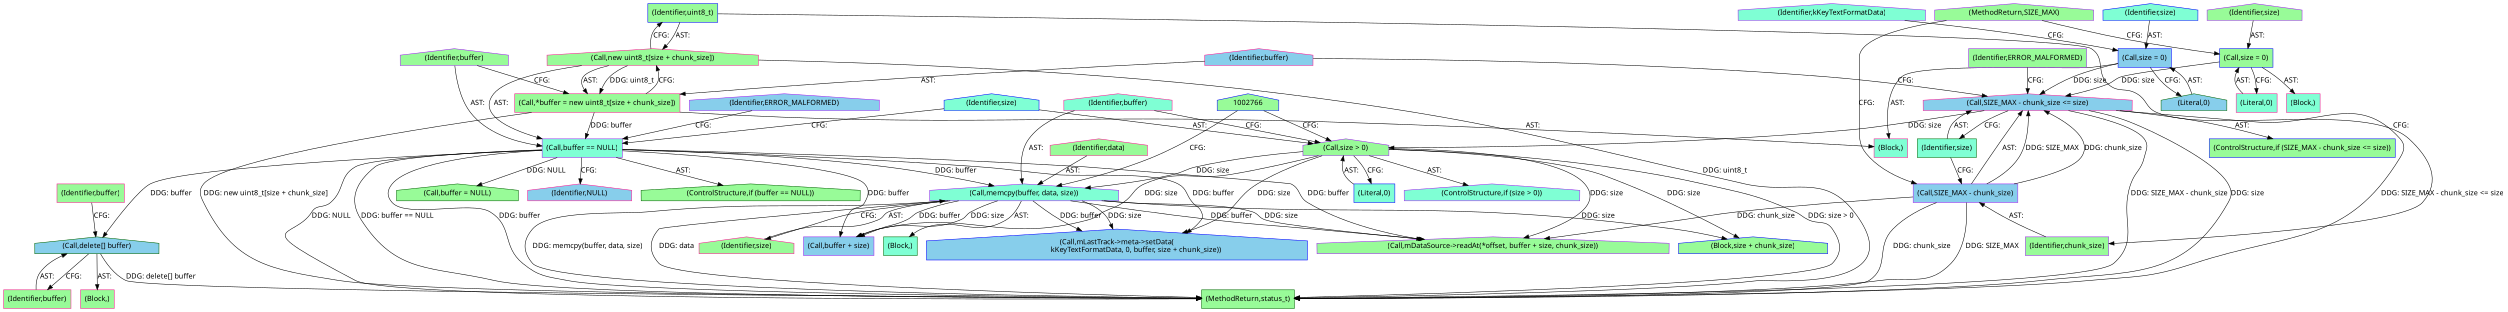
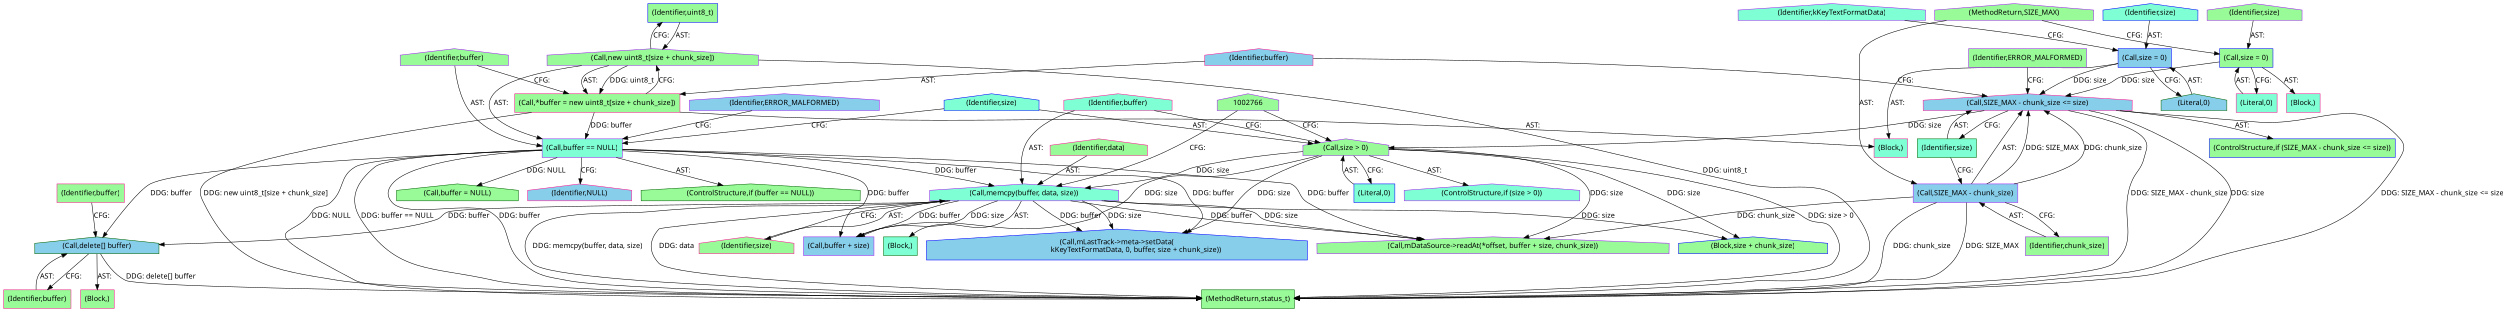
(1776, 32) -> (2032, 215)
(653, 58) -> (653, 58)
(1248, 103) -> (1248, 103)
(1868, 103) -> (1868, 103)
none -> (555, 207)
